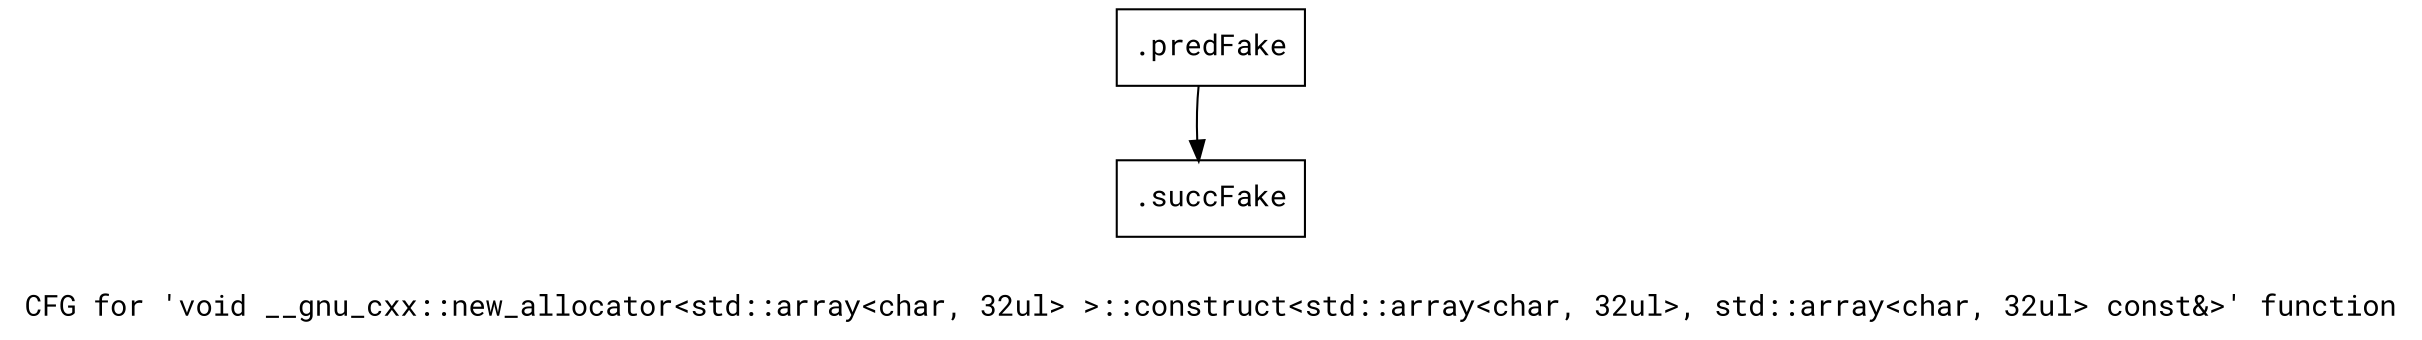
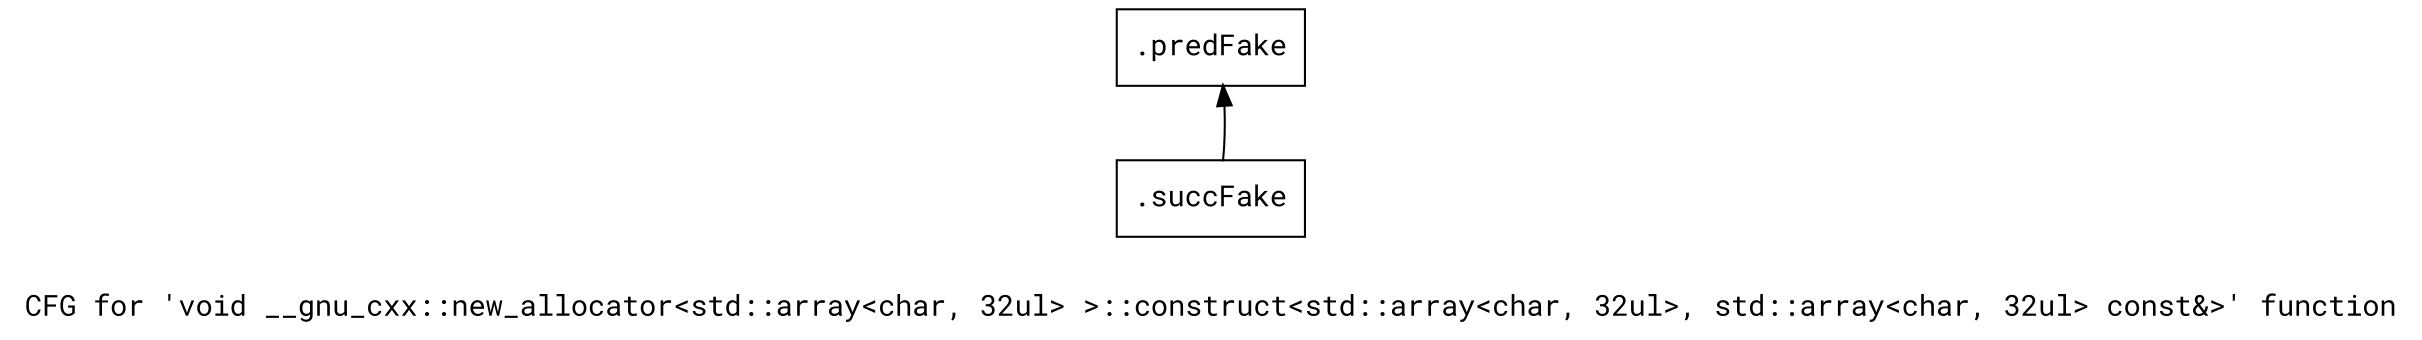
(1197, 113) -> (1225, 134)
